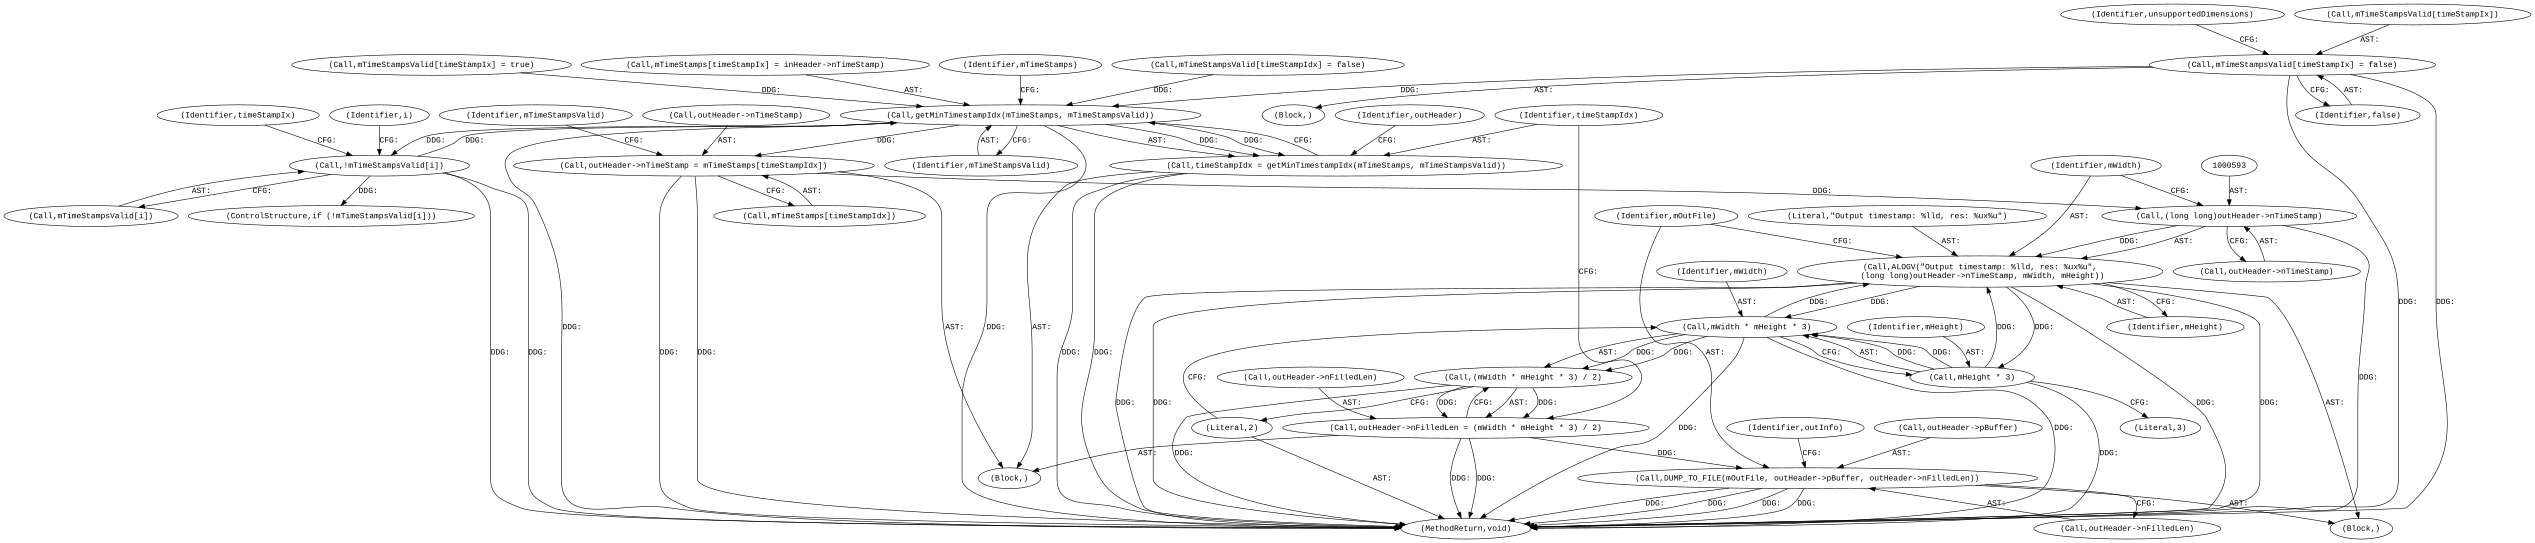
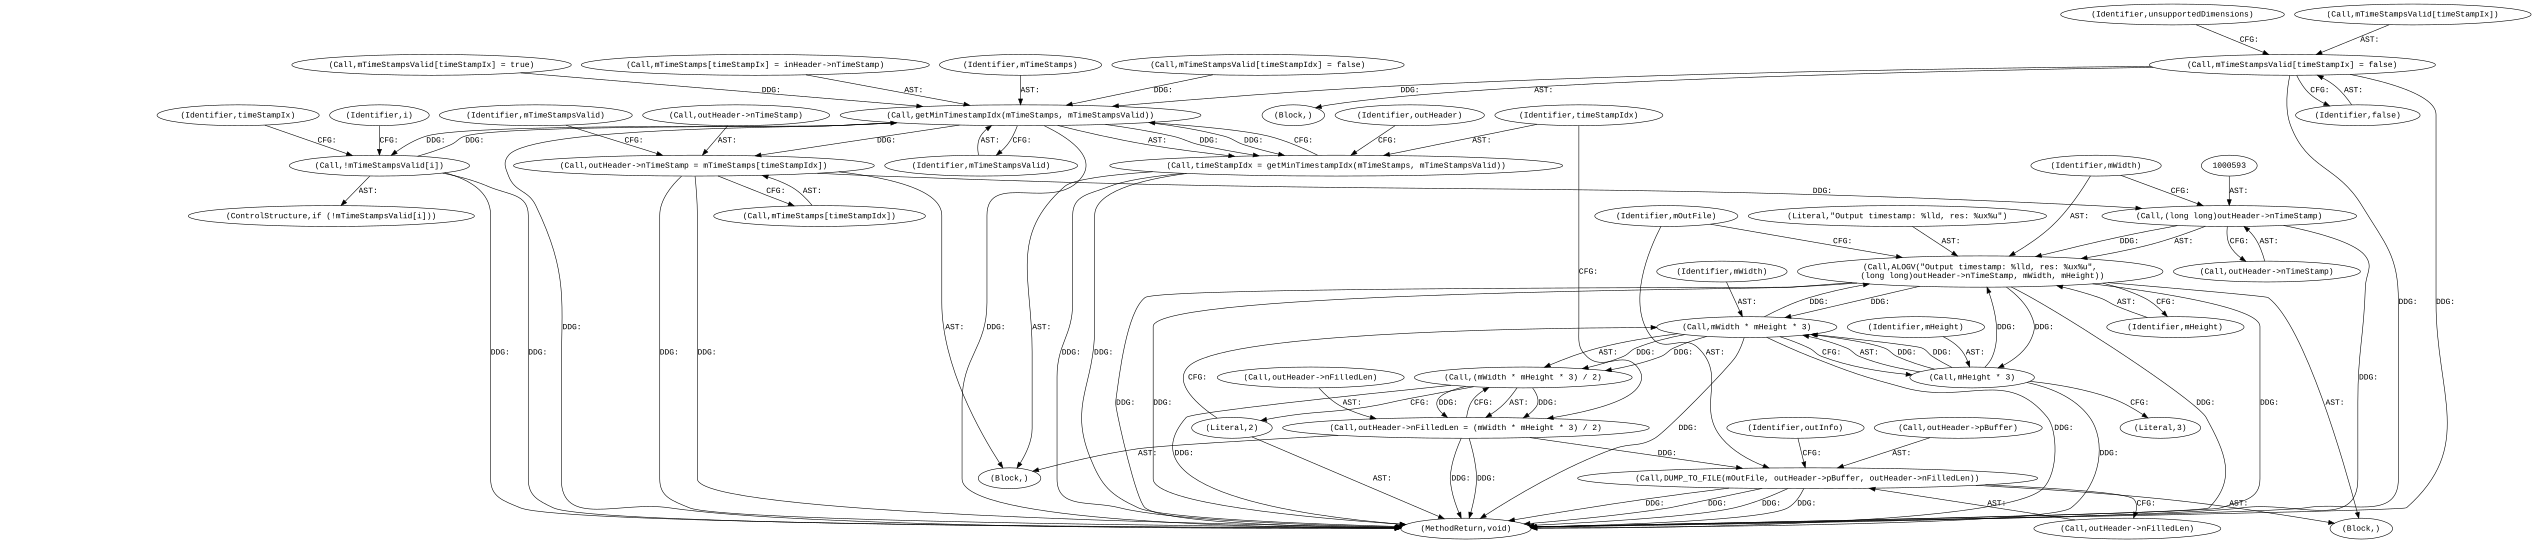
(1033, 90) -> (1033, 90)
(371, 191) -> (371, 191)
(91, 216) -> none
